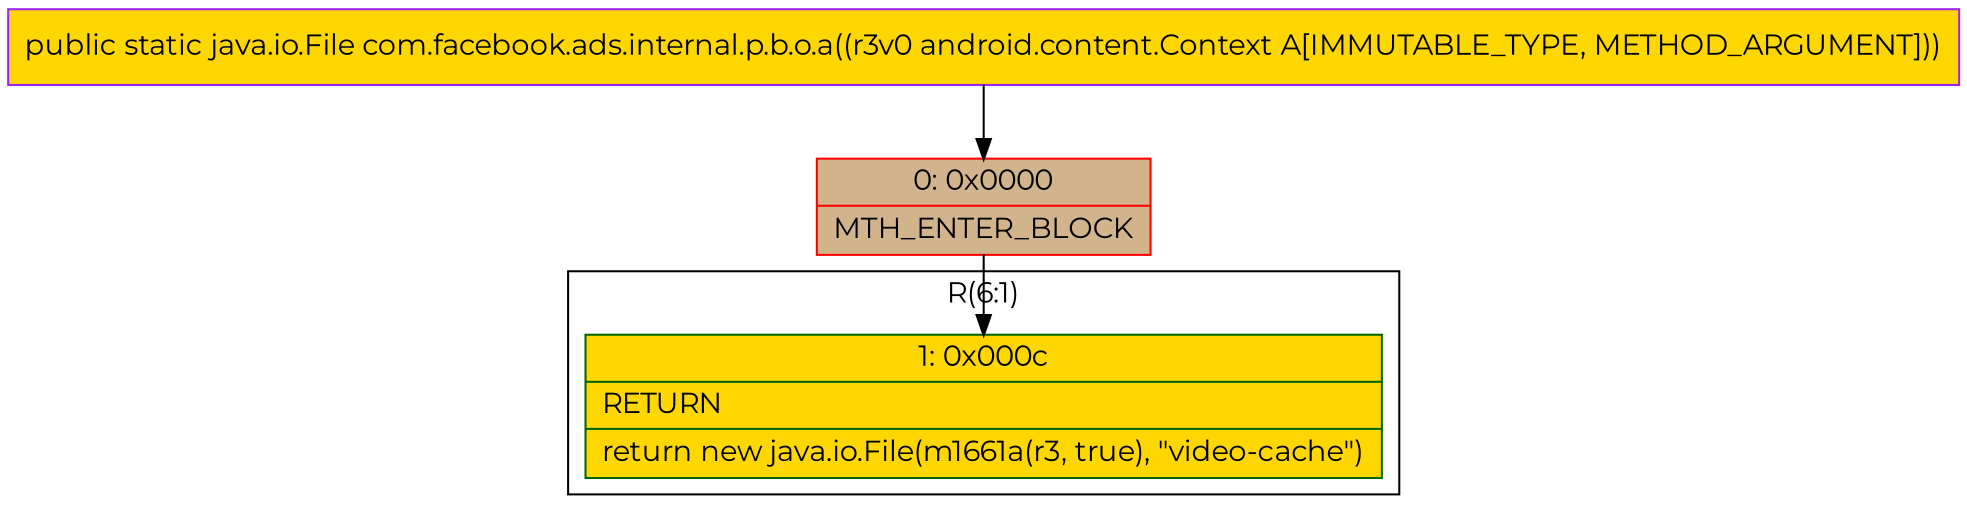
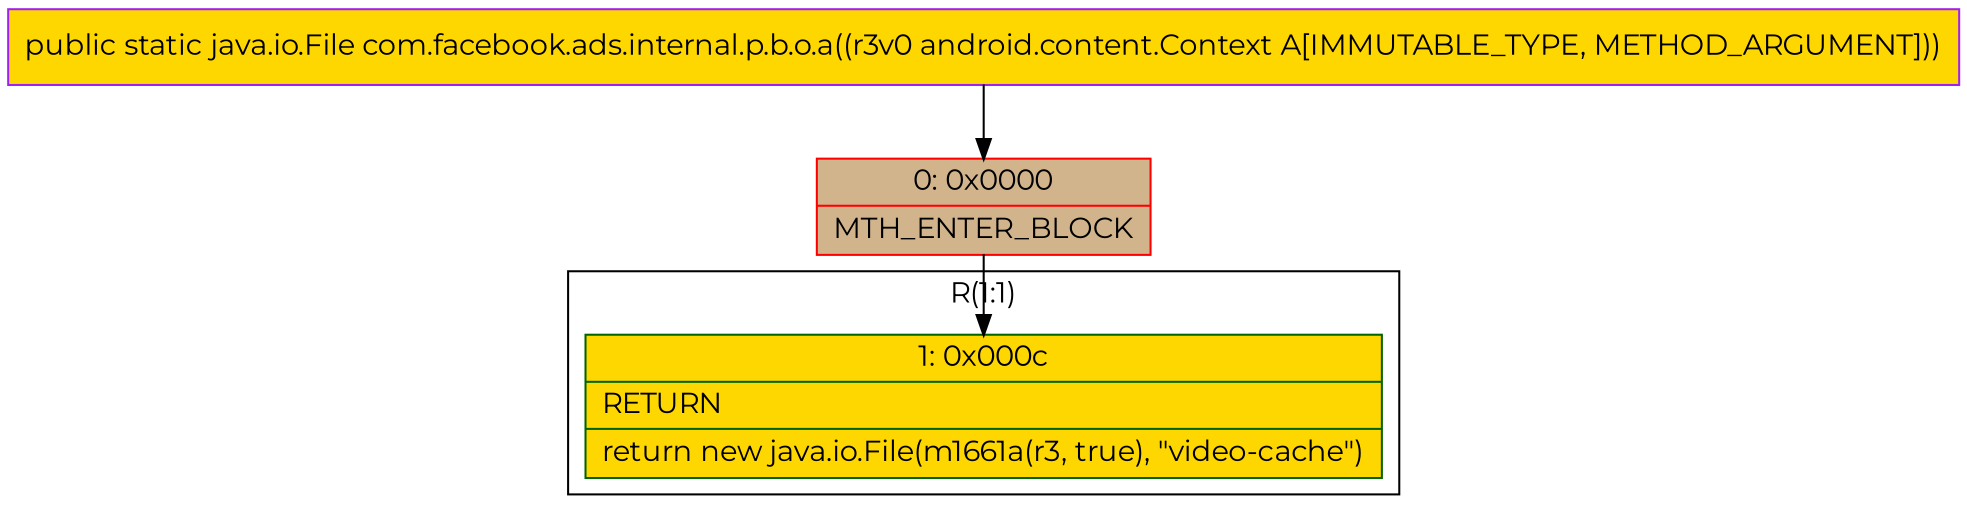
(984, 295) -> (984, 295)
